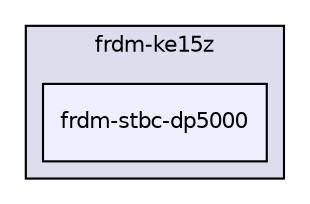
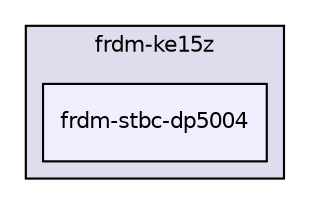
(155, 123) -> (155, 123)
